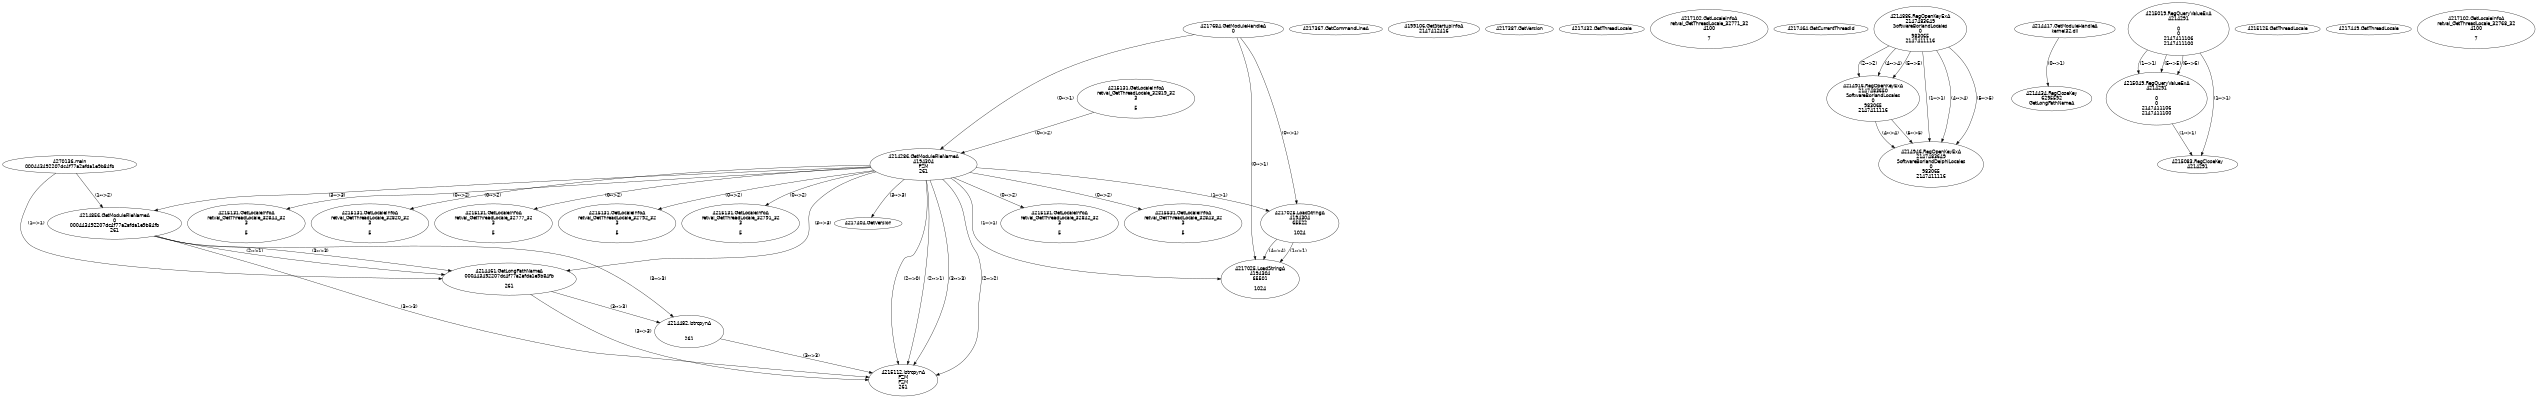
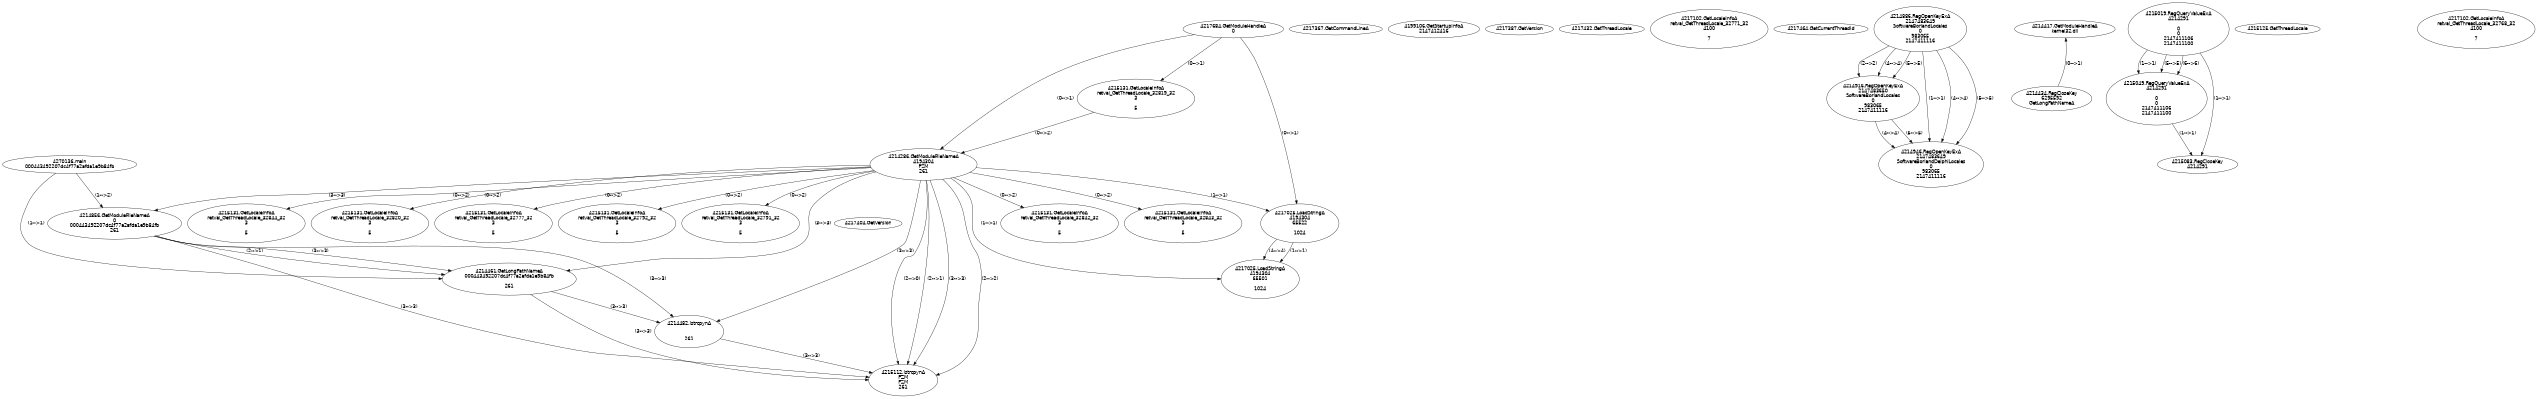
(2369, 29) -> none
(2048, 59) -> (2065, 64)
(1251, 146) -> (1192, 58)
(887, 196) -> (844, 273)
(1183, 223) -> (1183, 223)
